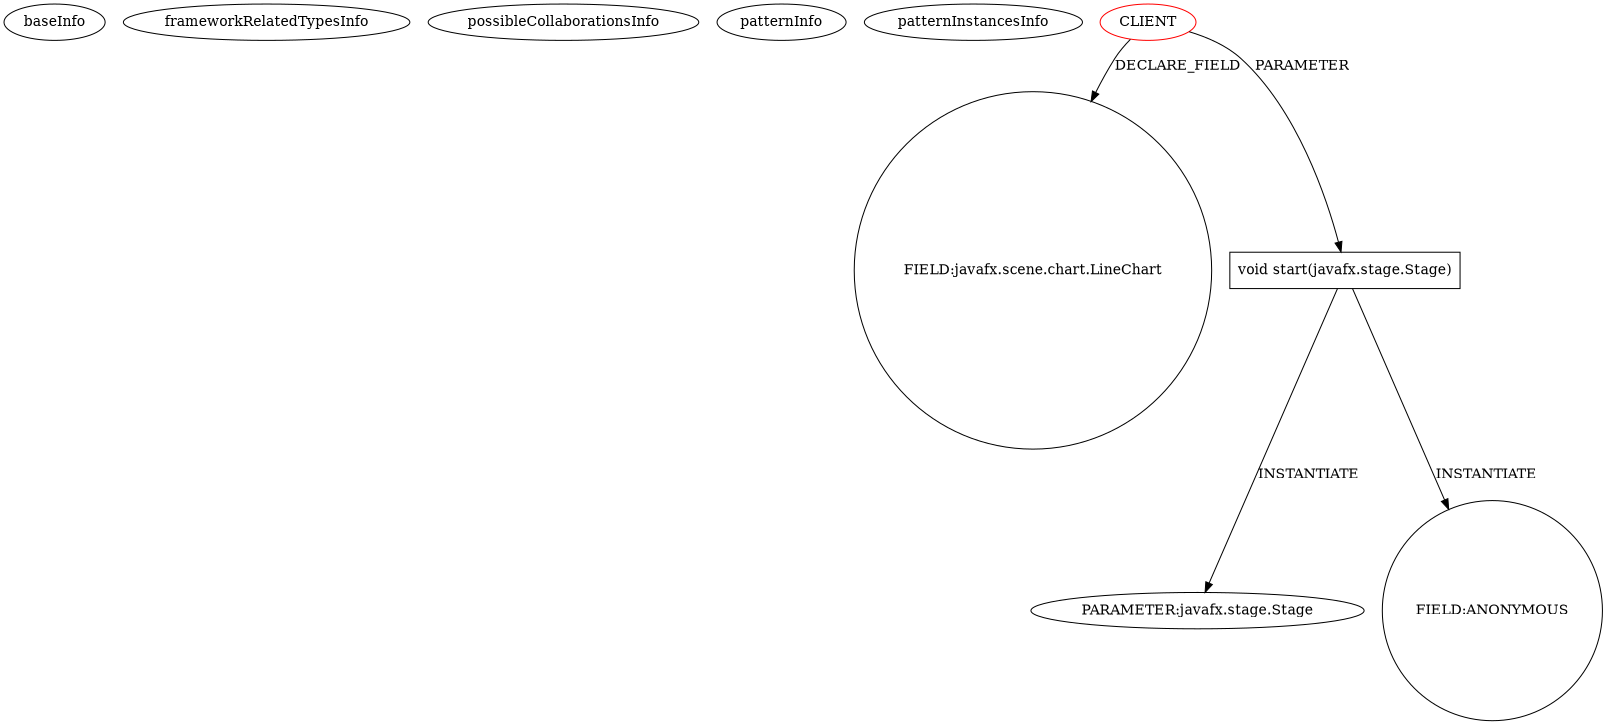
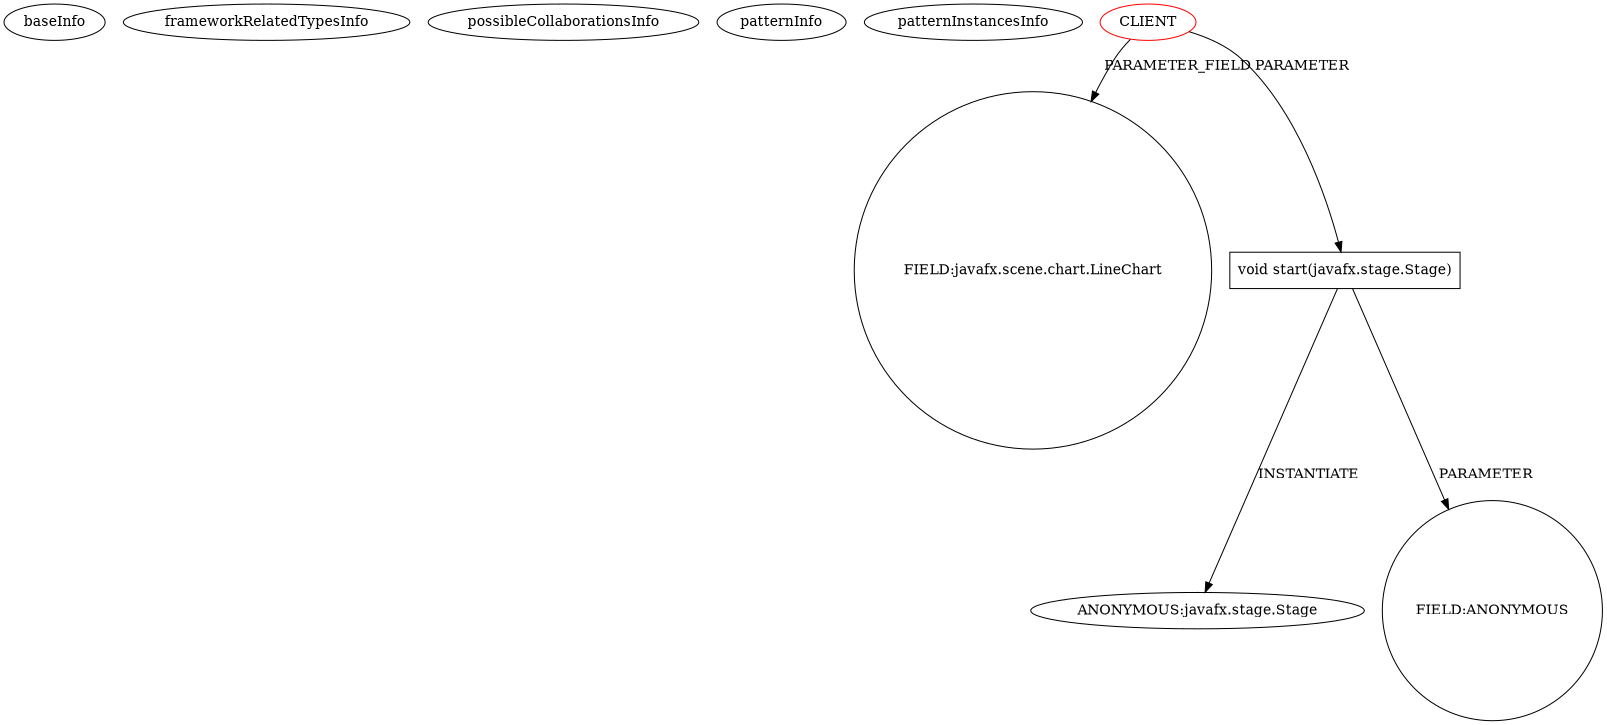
(1178, 66) -> (1178, 66)
(1486, 475) -> (1486, 475)
(1198, 611) -> (1198, 611)
